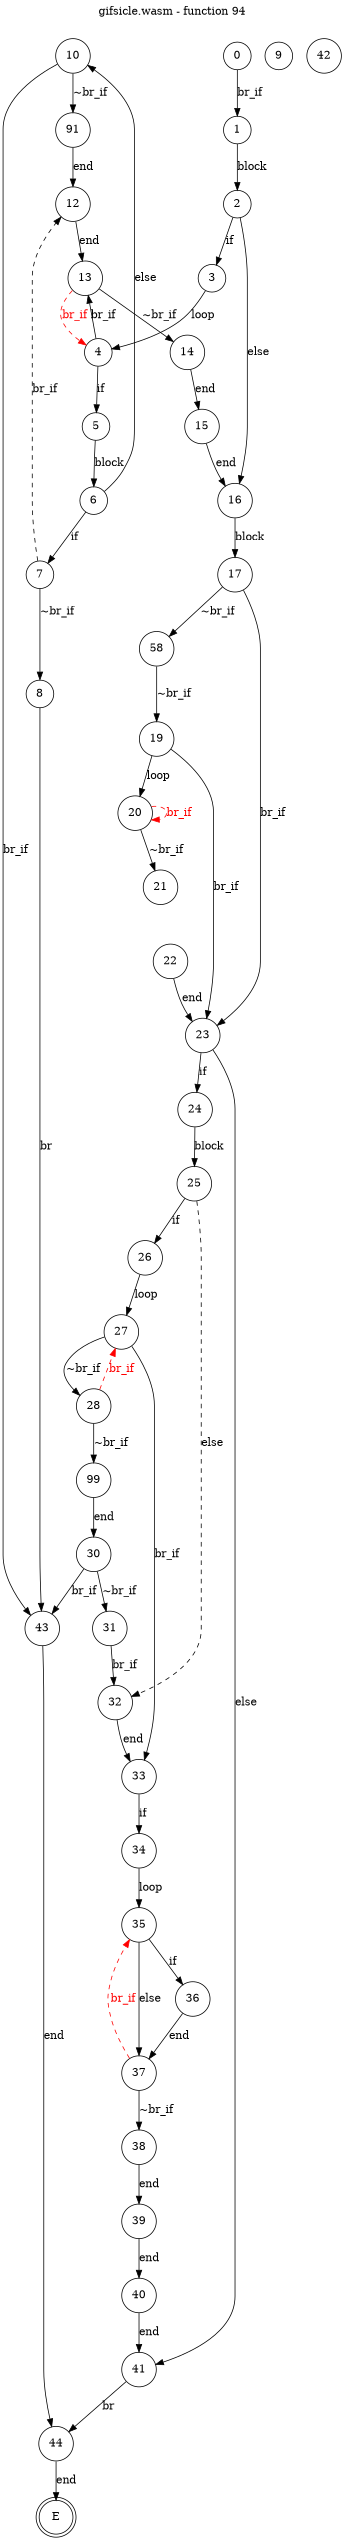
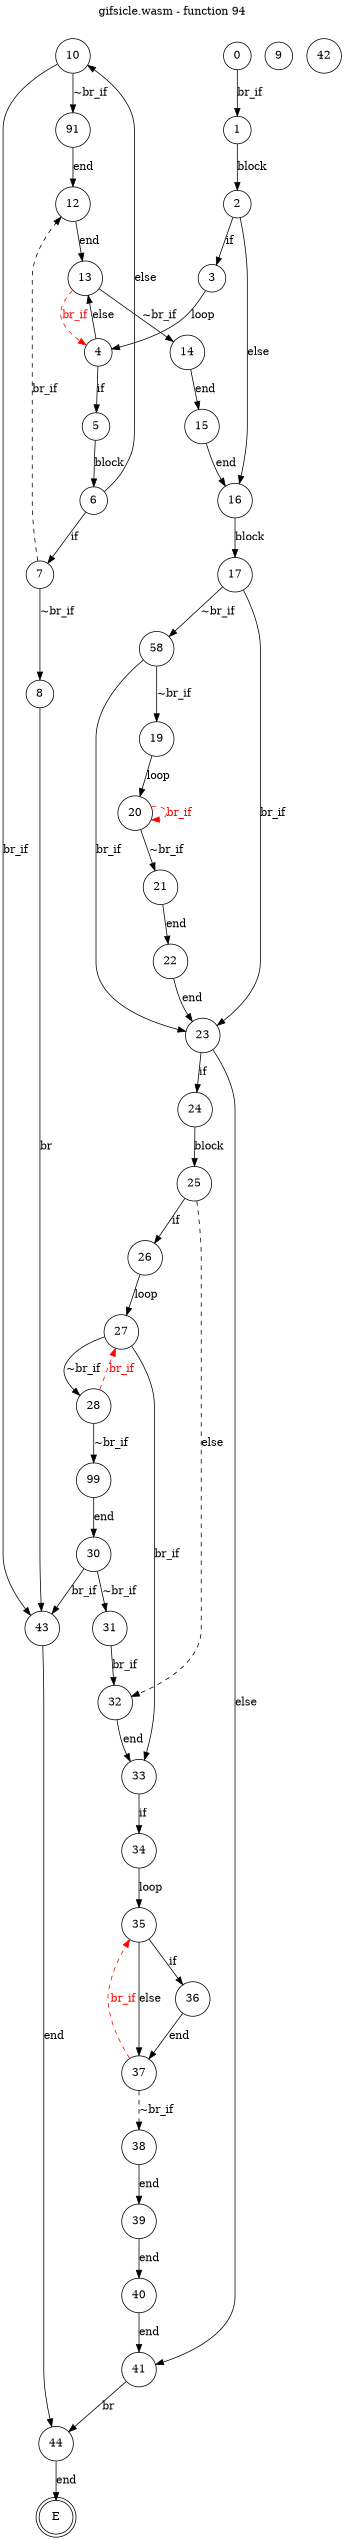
(103, 315) -> (103, 315)
(214, 872) -> (96, 860)
none -> (165, 920)
(139, 2106) -> (139, 2106)
